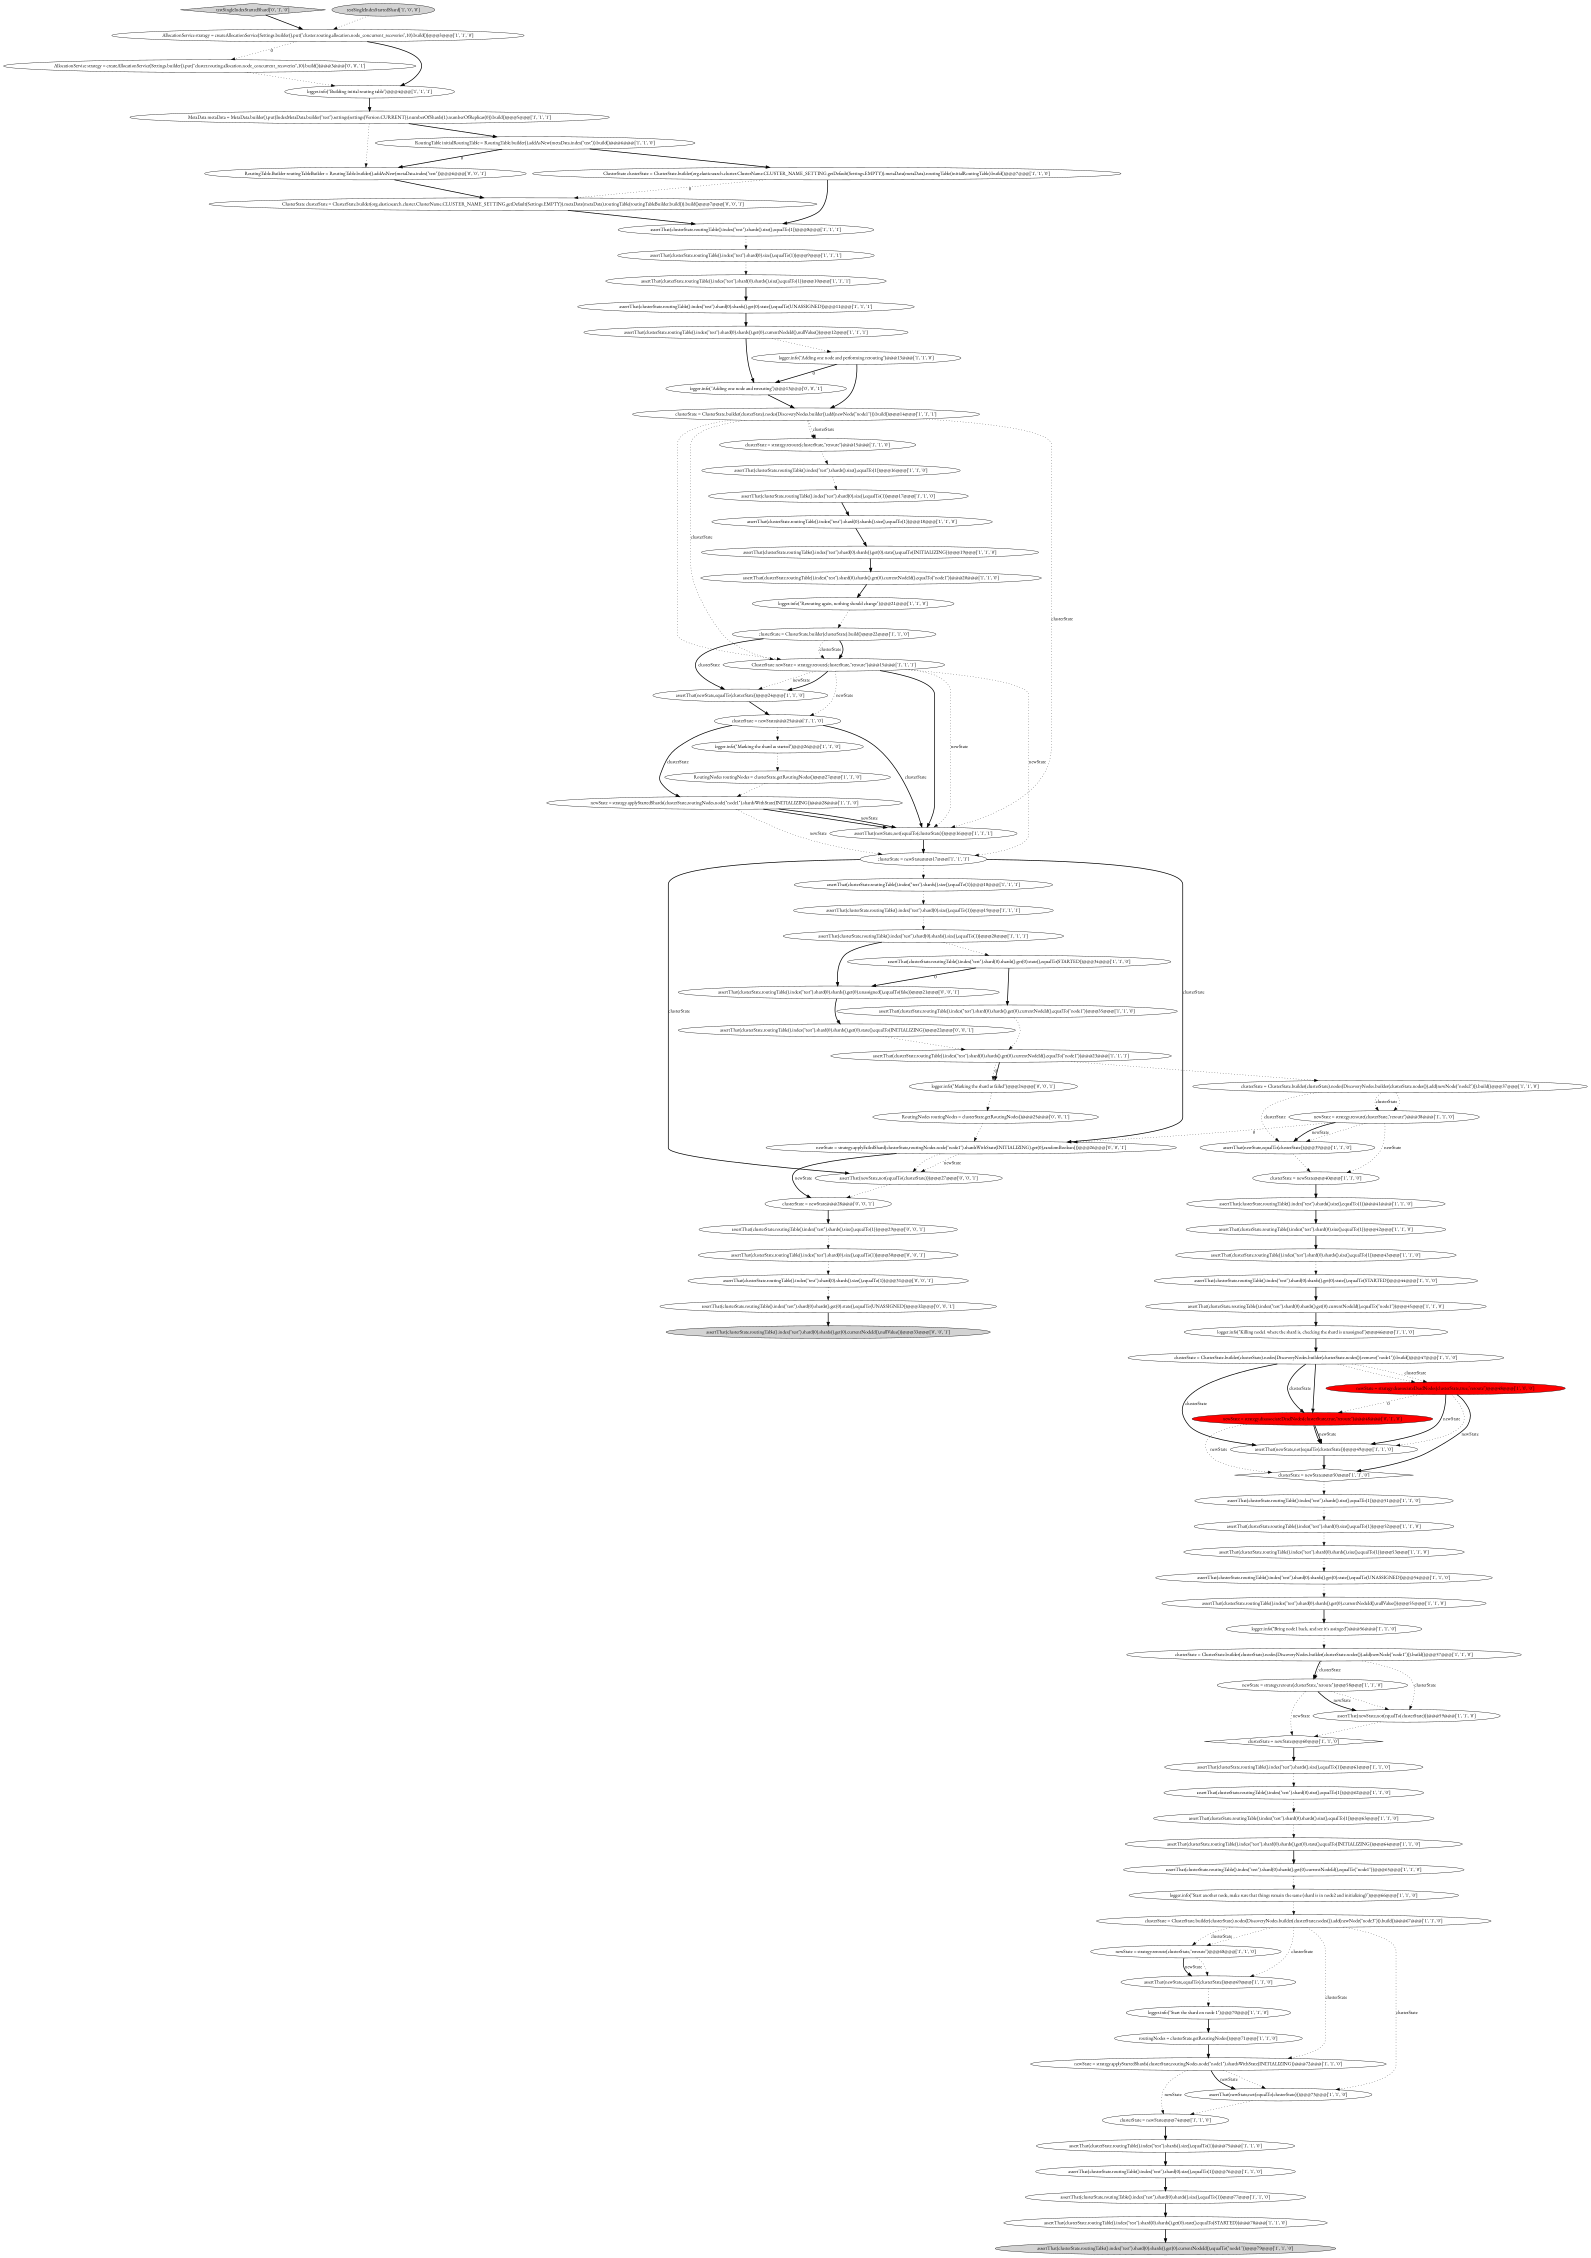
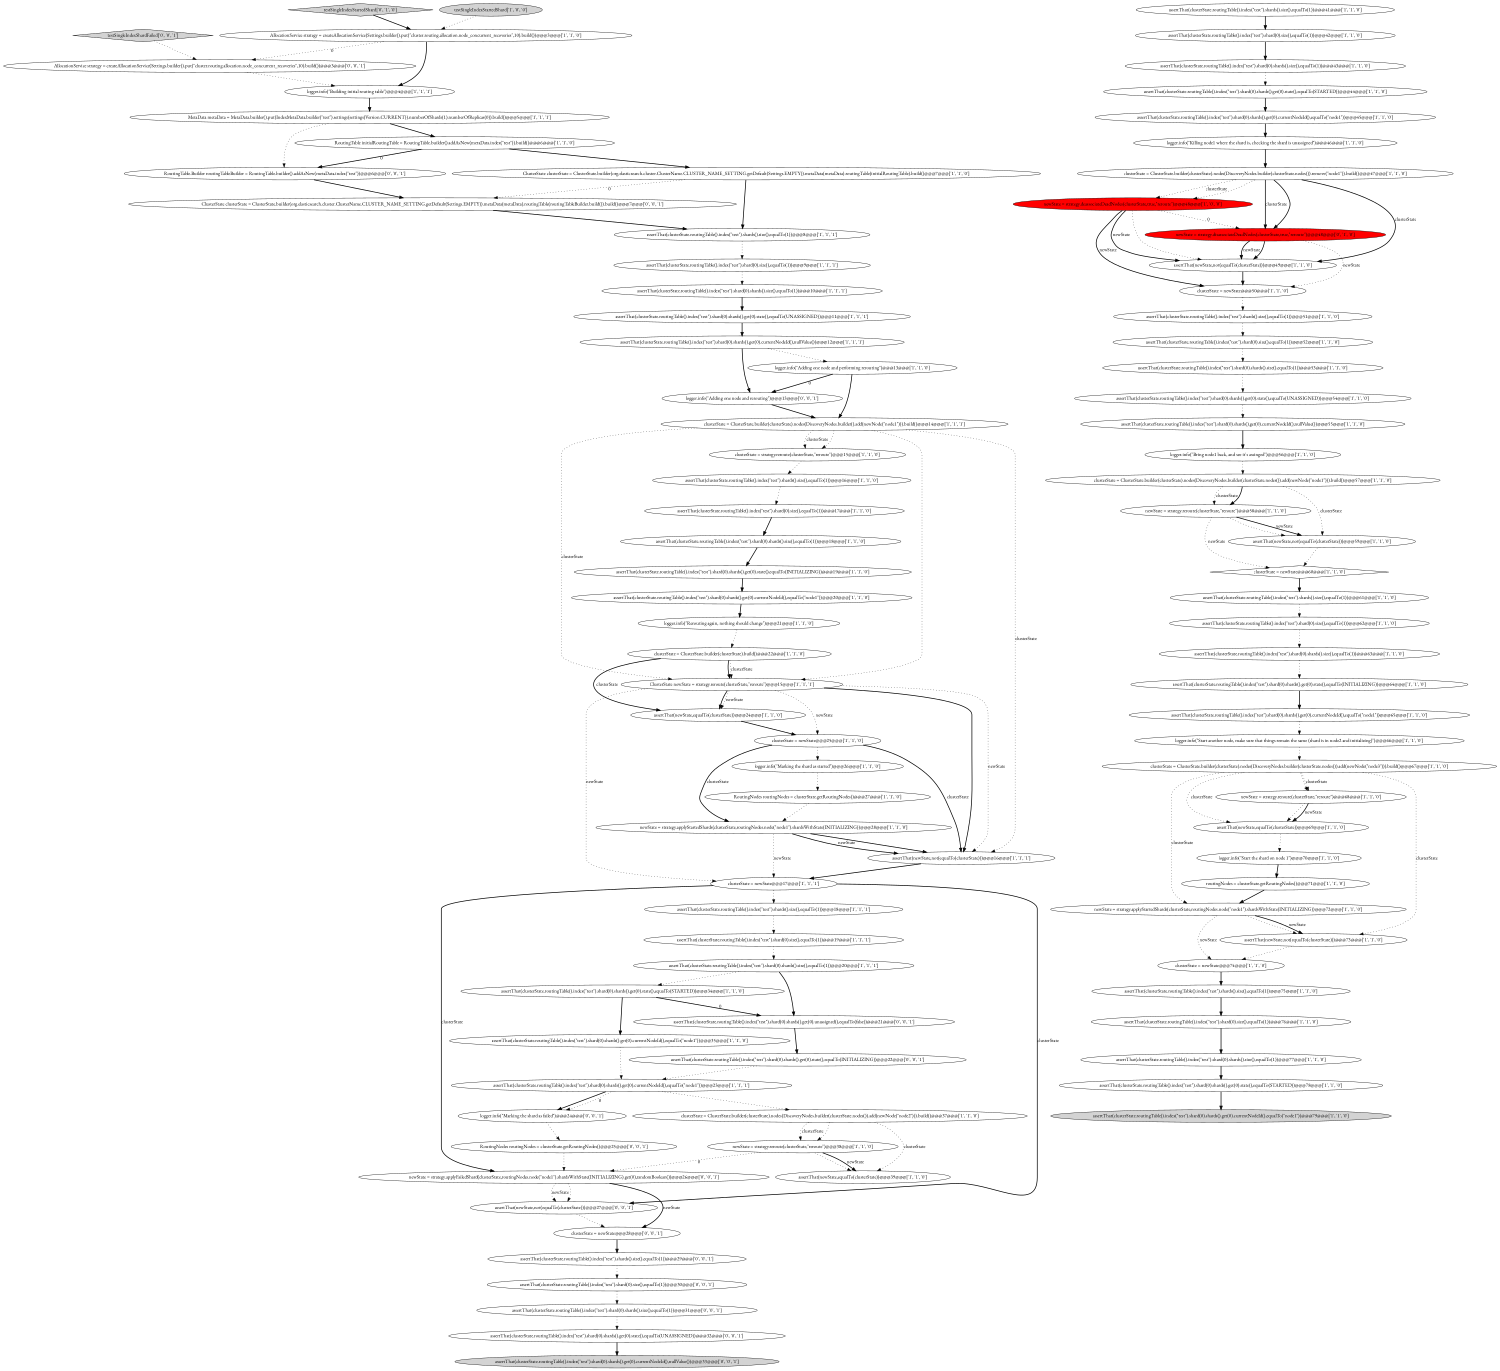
none -> (143, 35)
(1316, 1178) -> none
(1324, 1475) -> (1243, 291)
